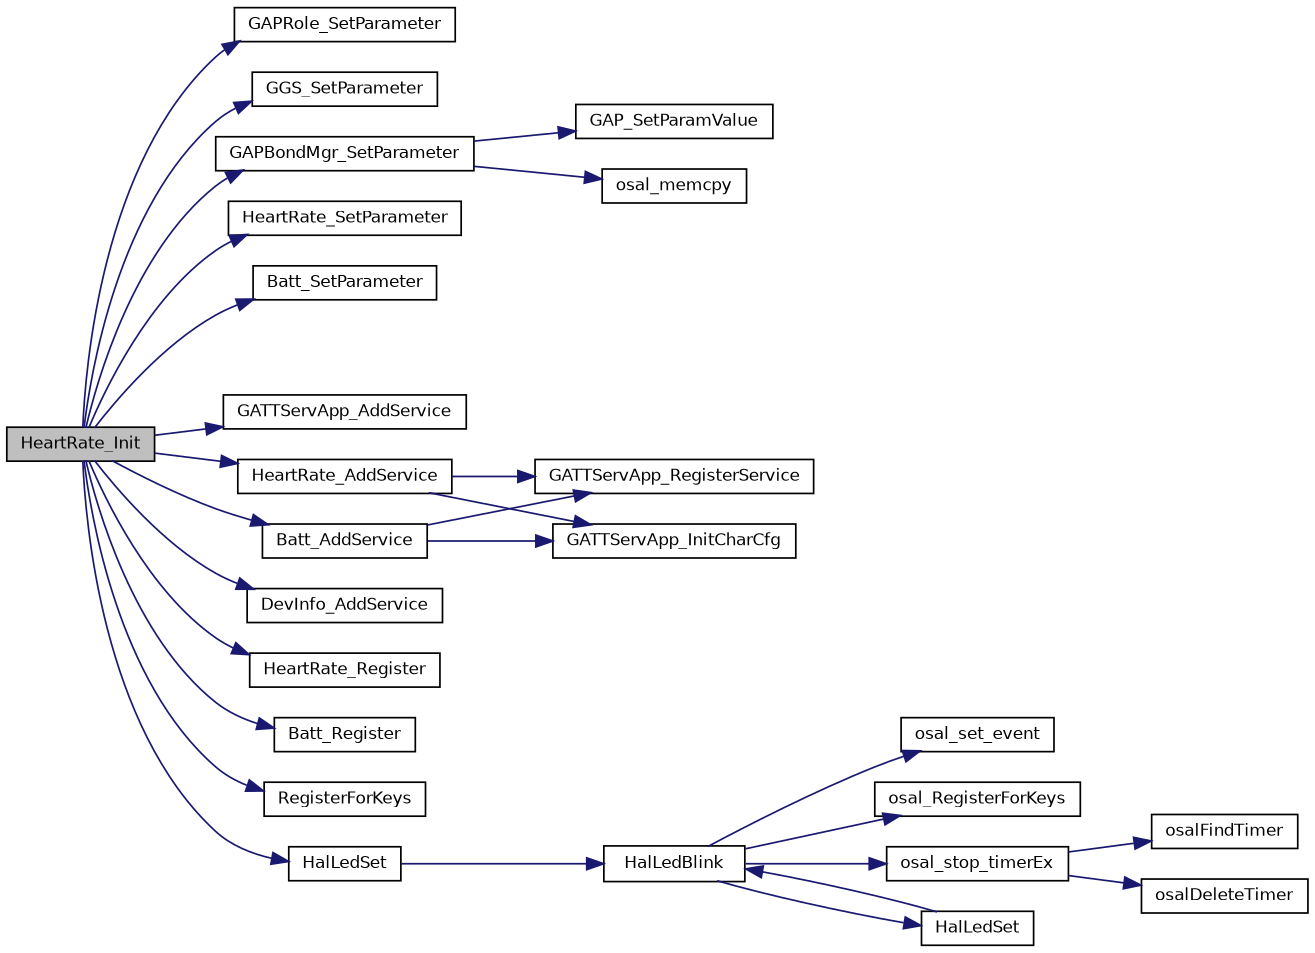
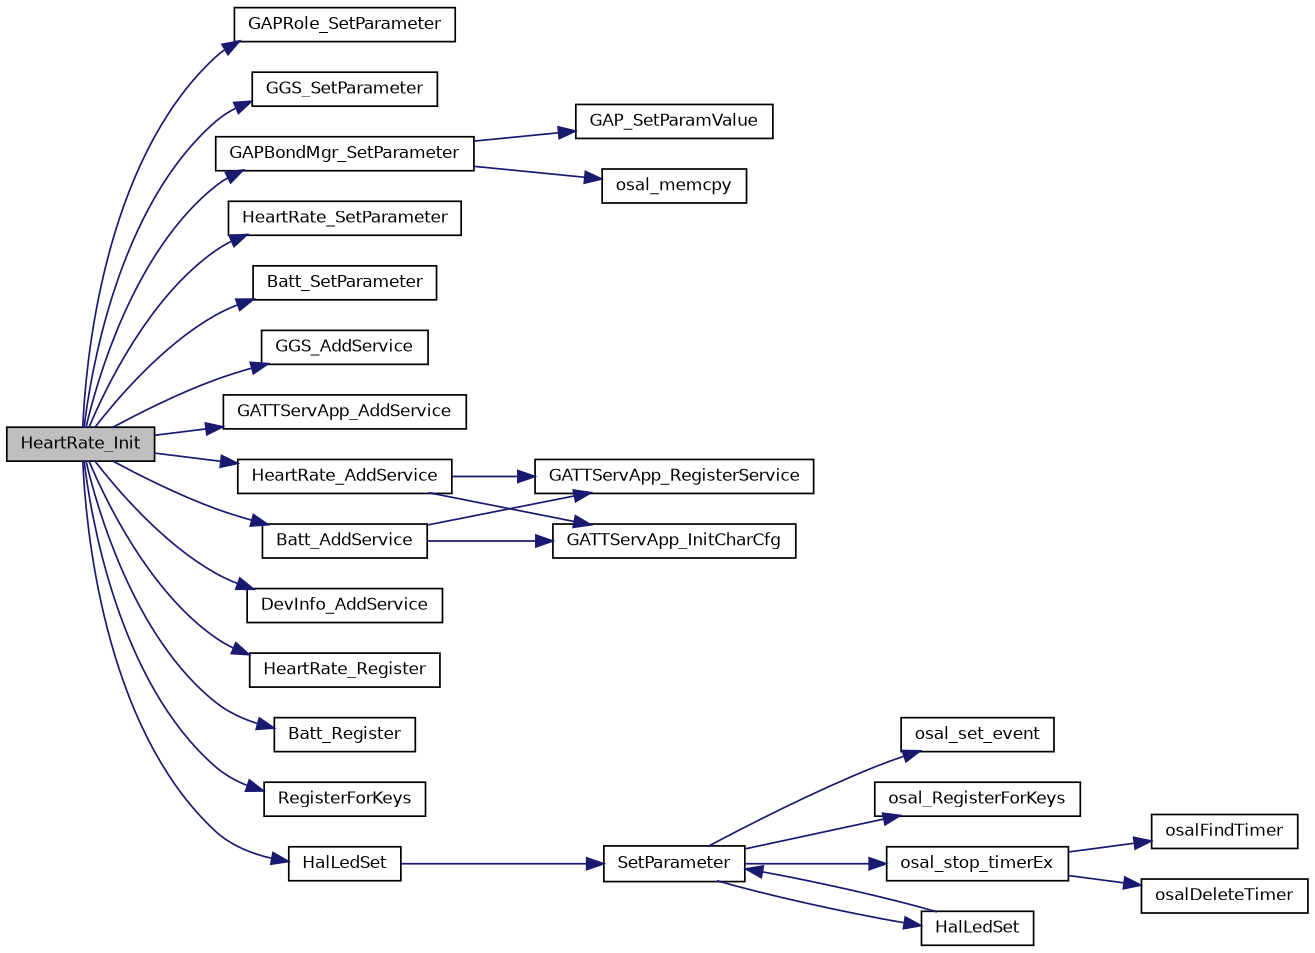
none -> (345, 347)
(674, 864) -> (674, 864)
